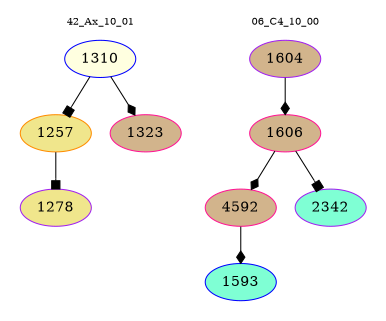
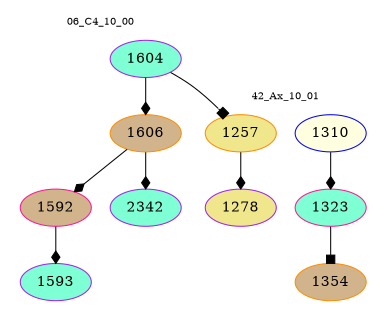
(285, 59) -> (146, 59)
(81, 91) -> (204, 95)
(146, 133) -> (331, 208)
(285, 133) -> (146, 133)
(56, 165) -> (241, 164)
(305, 166) -> (146, 164)
(241, 208) -> (56, 208)
(241, 282) -> (56, 282)
none -> (331, 282)
